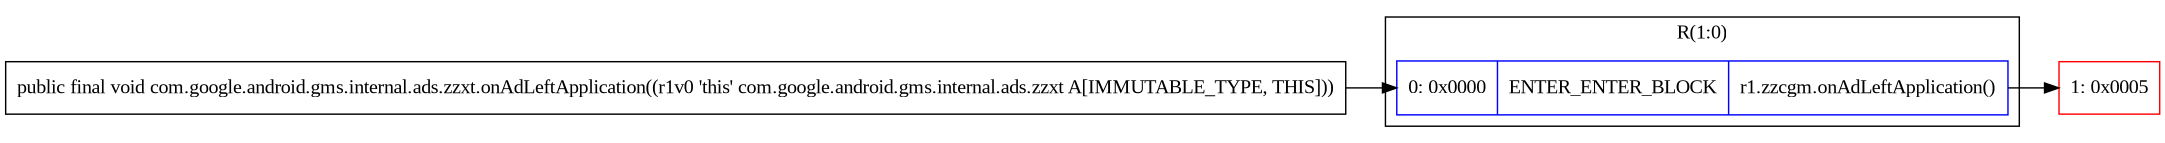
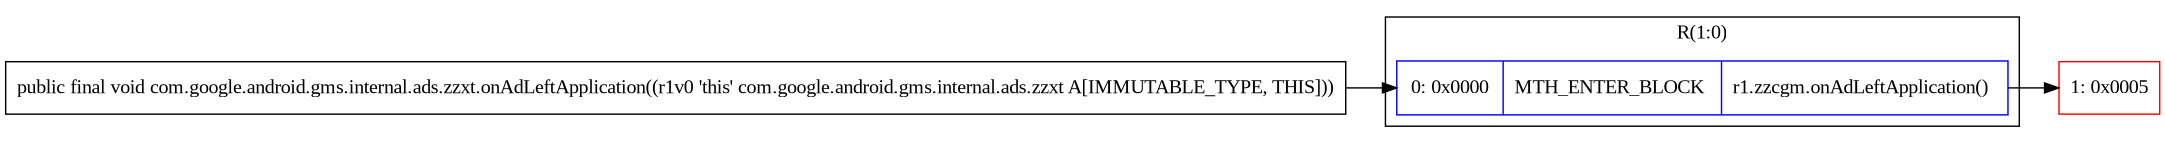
(1613, 87) -> (1609, 87)
